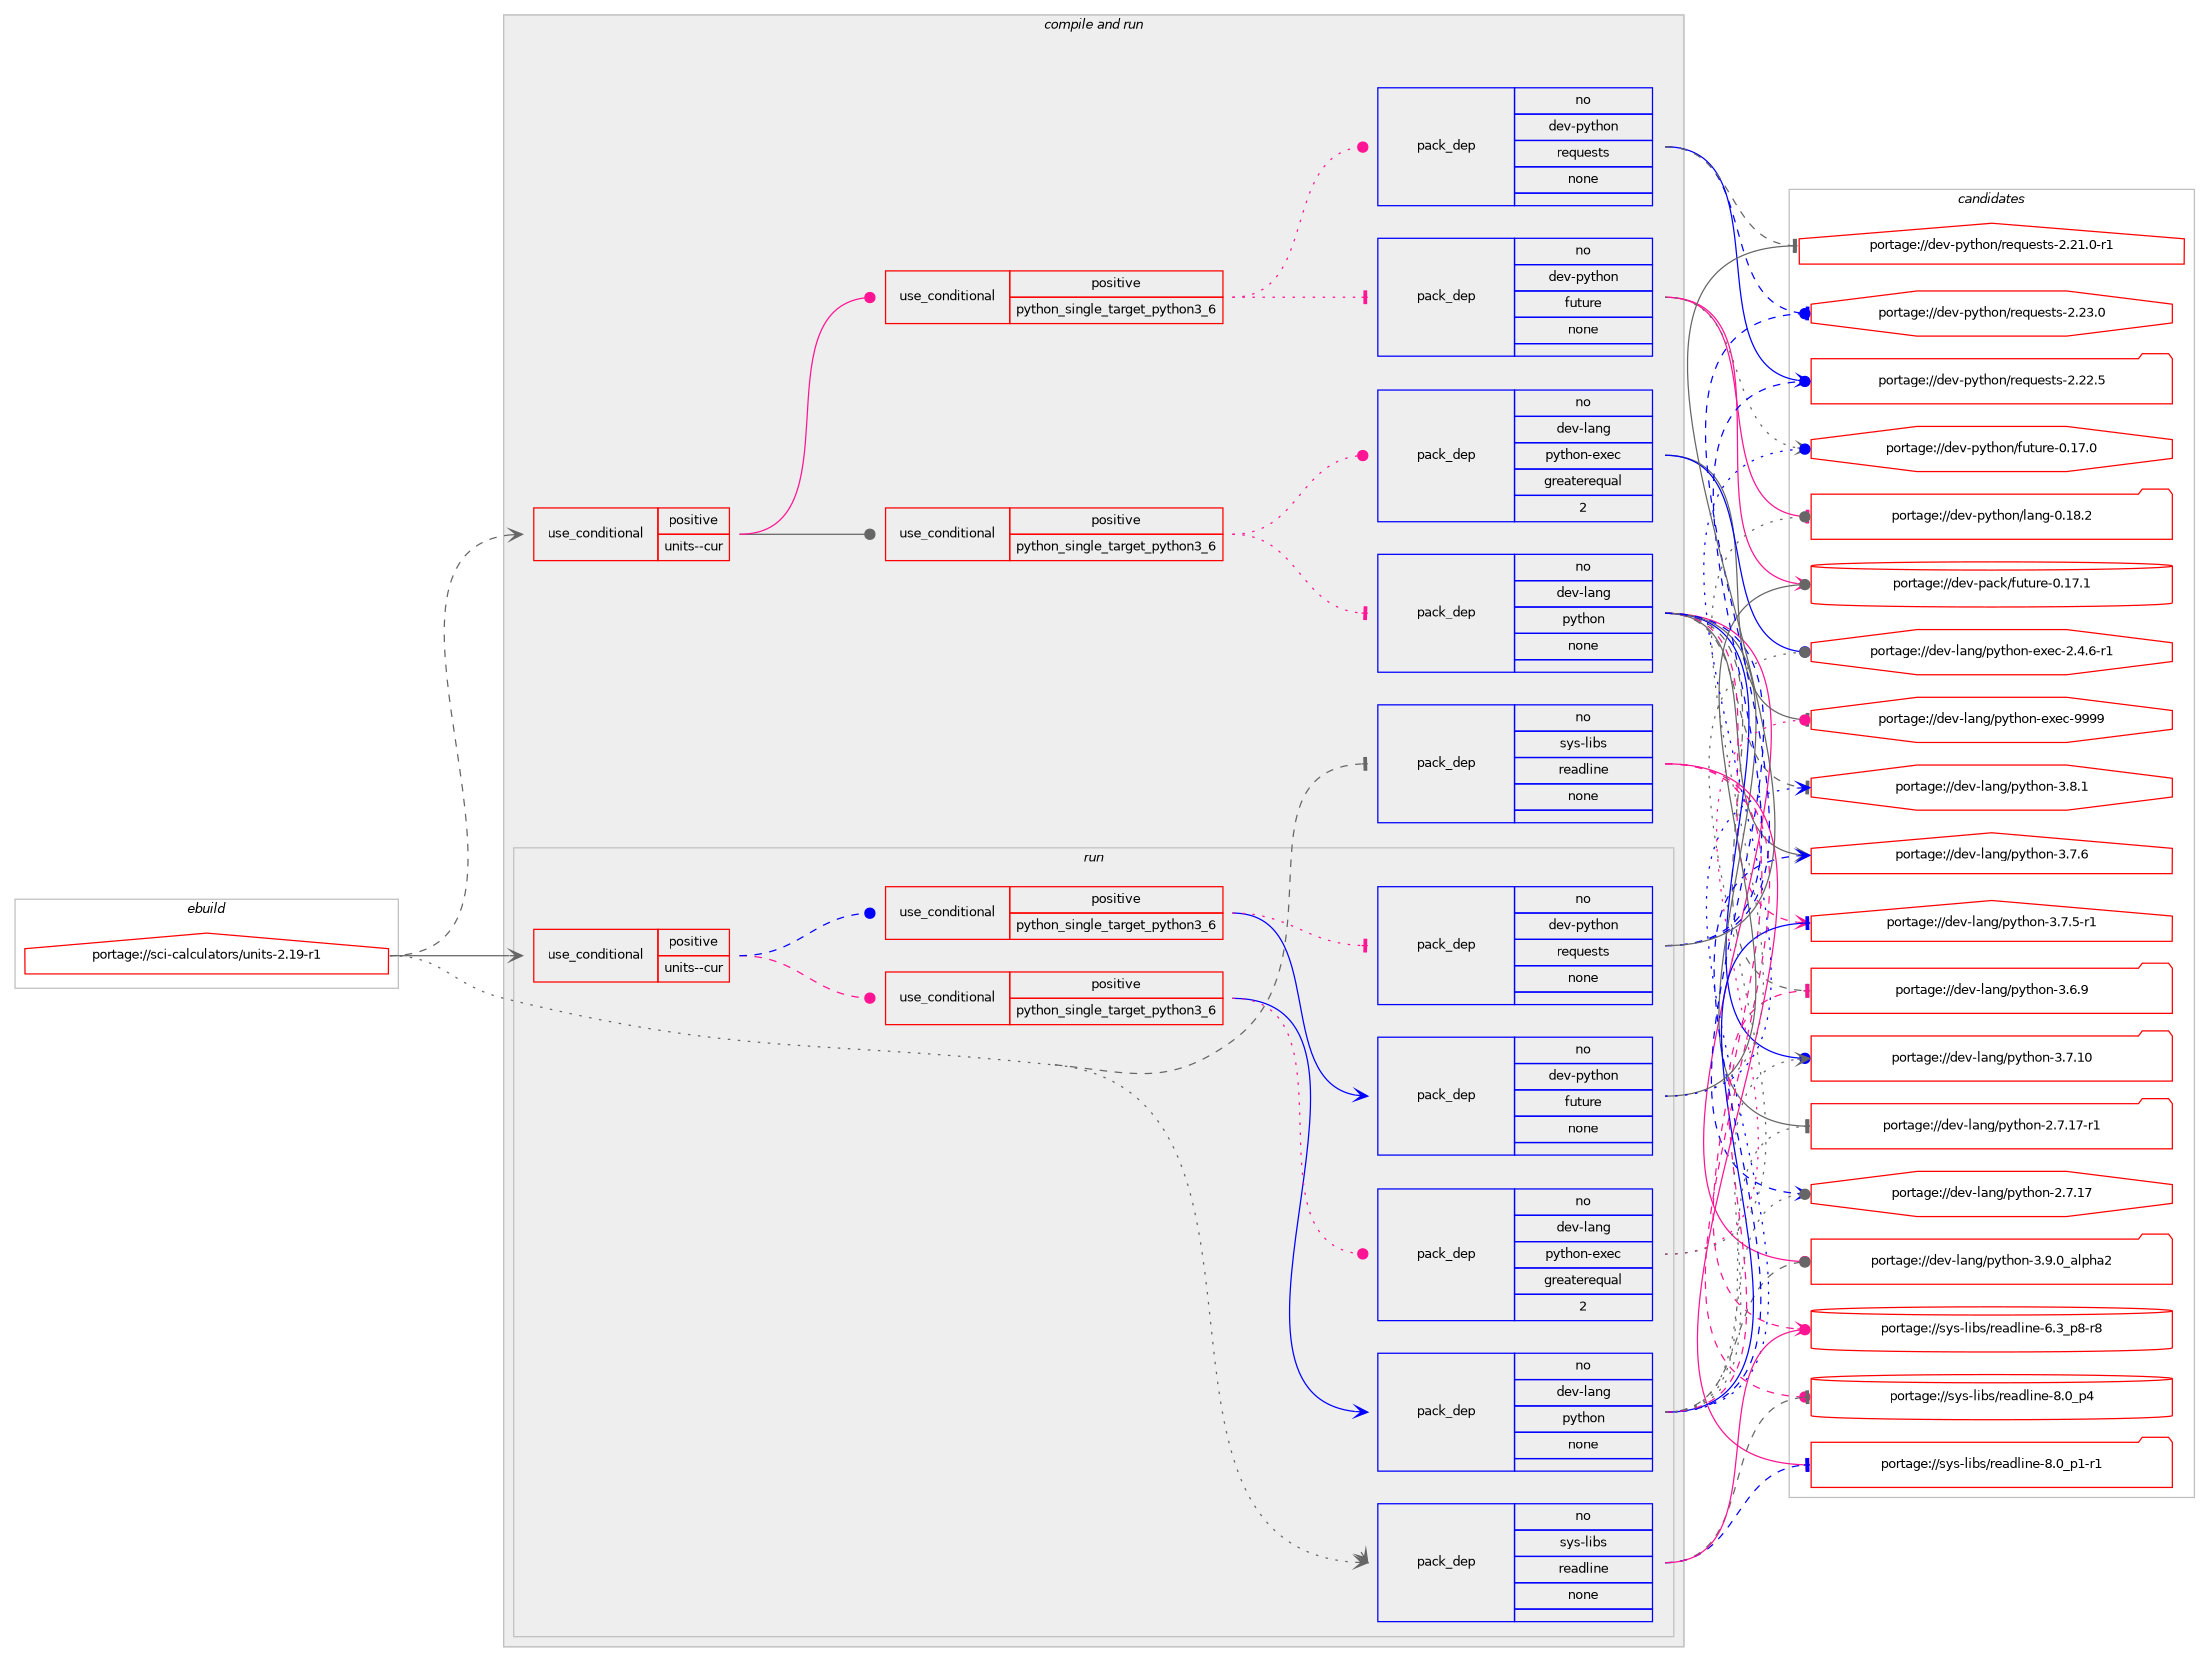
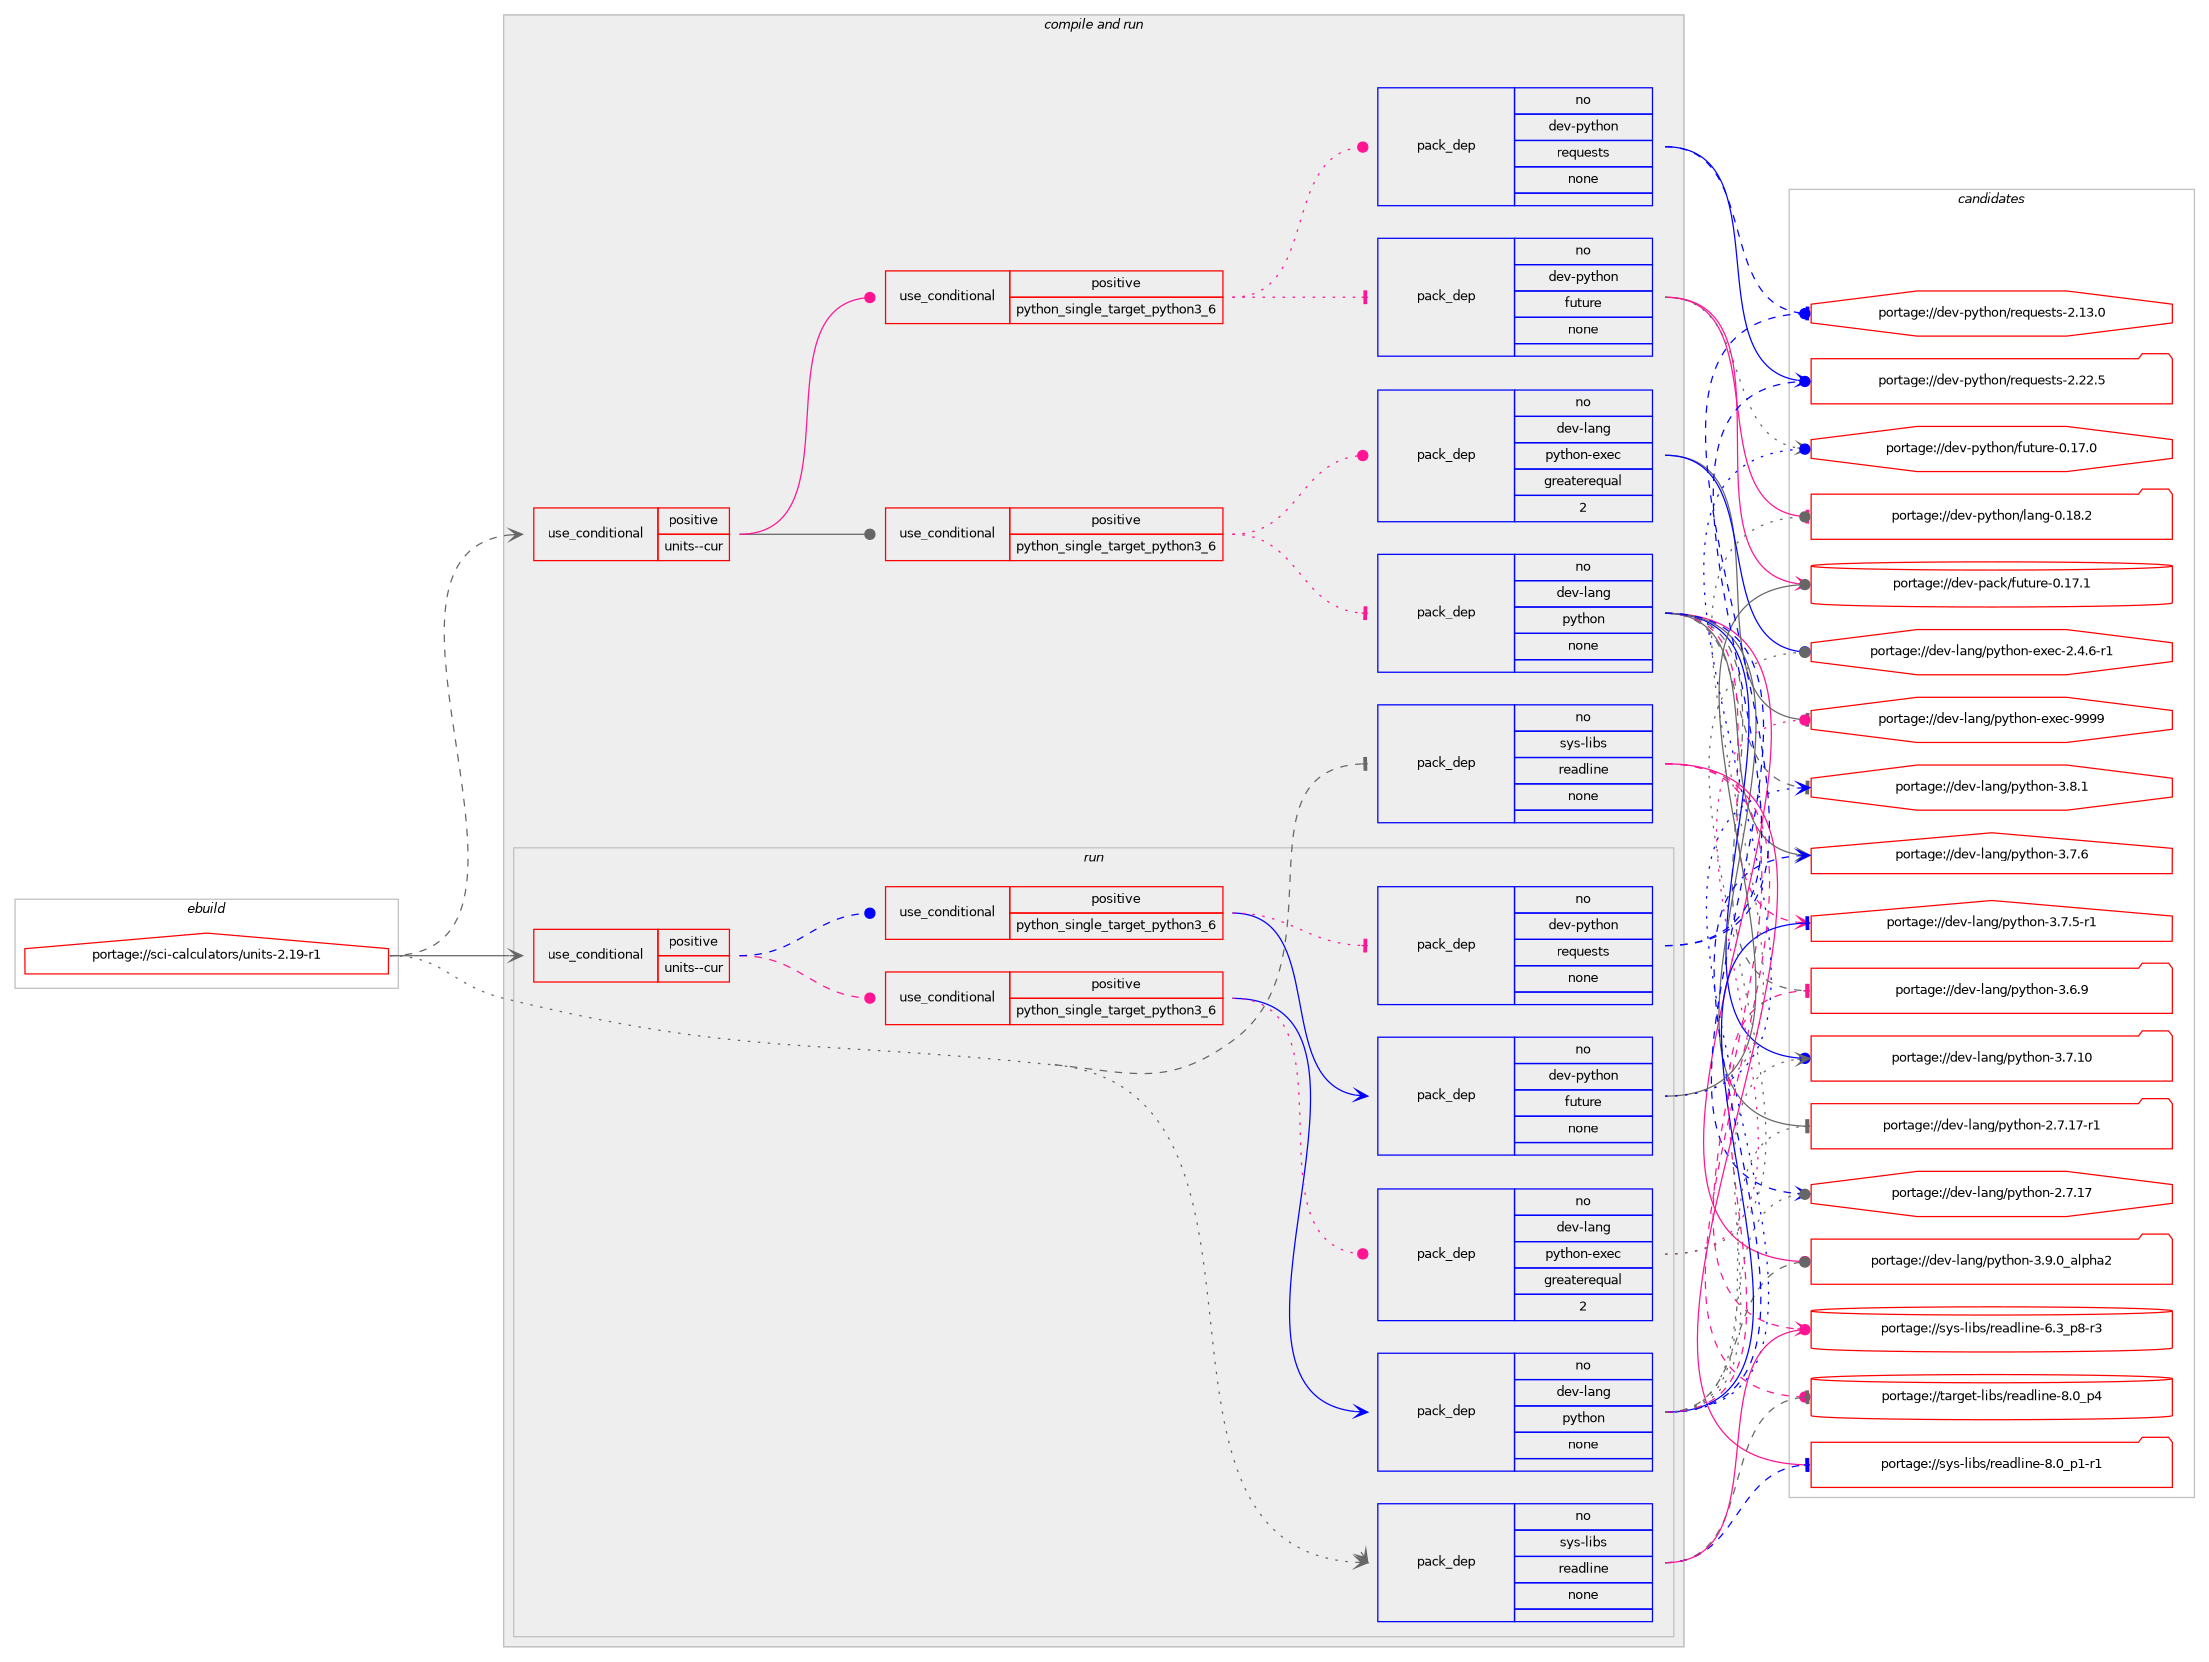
(1992, 246) -> none
(1992, 314) -> (1992, 314)
(1992, 1329) -> (1992, 1329)
(1992, 1397) -> (1992, 1397)
